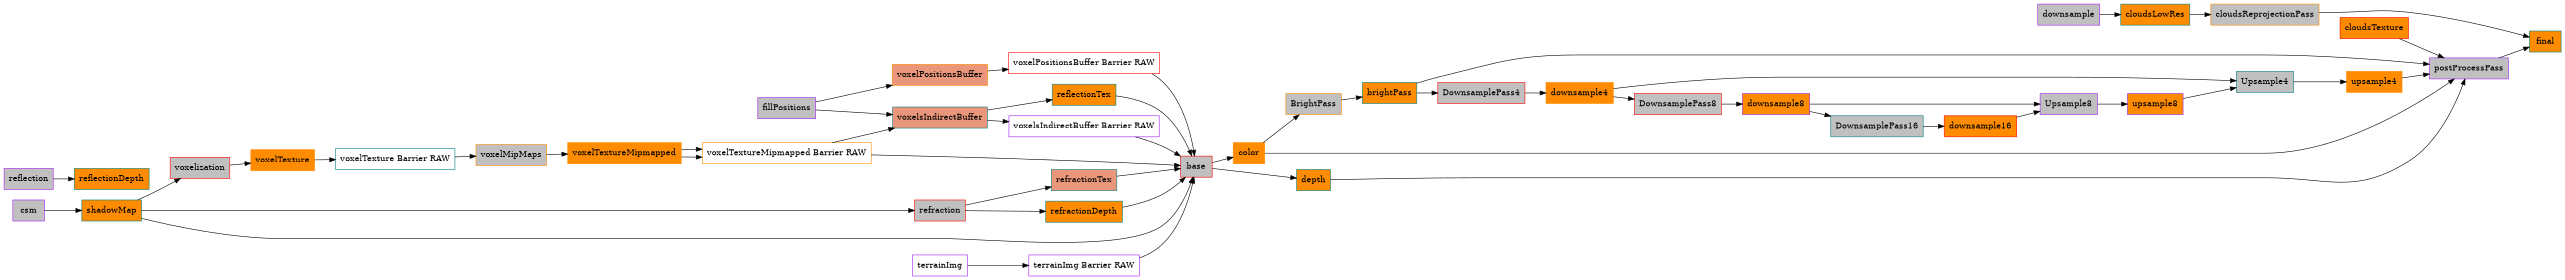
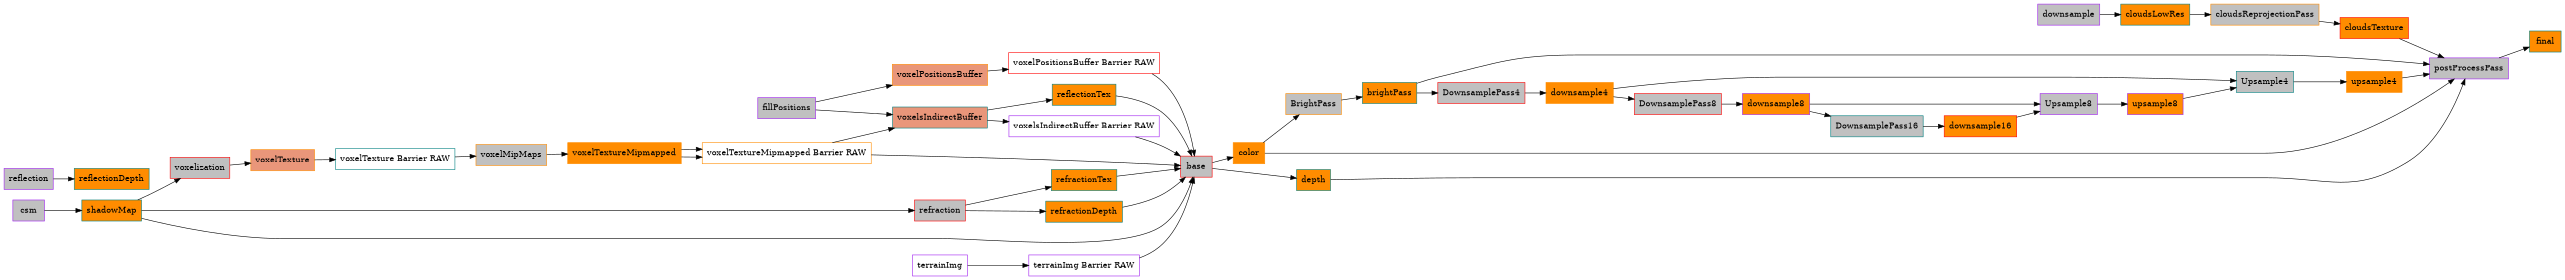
(2422, 14) -> (2327, 22)
(283, 160) -> (283, 160)
(1084, 180) -> (1084, 180)
